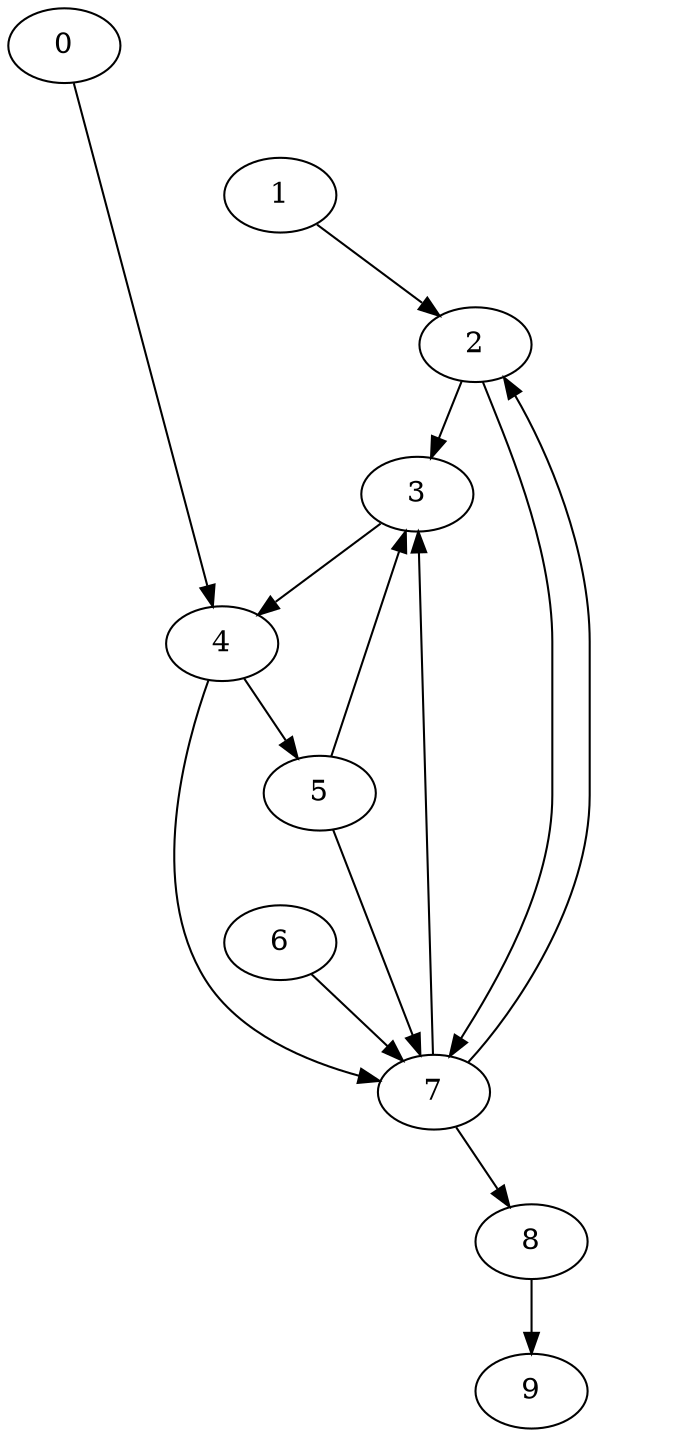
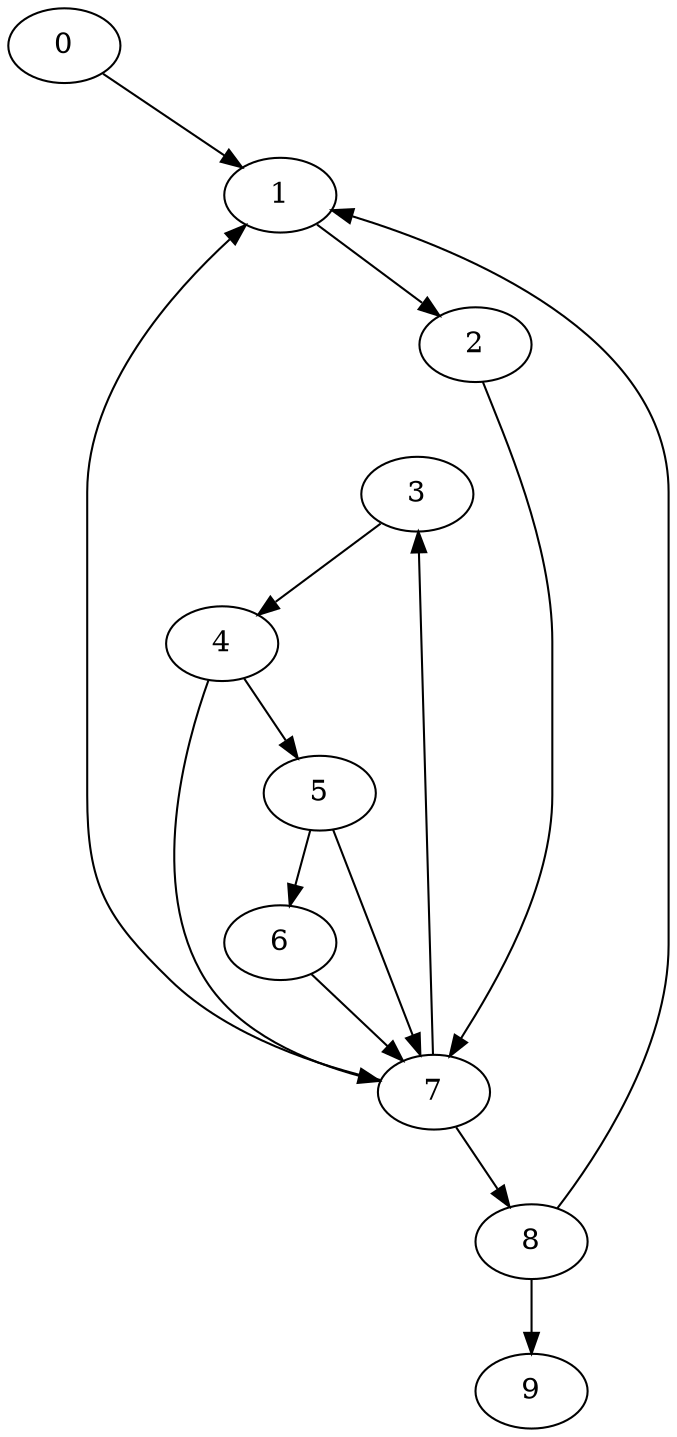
(141, 334) -> (164, 115)
(450, 410) -> none
none -> (669, 640)
(365, 654) -> (303, 858)
(590, 738) -> (87, 718)
